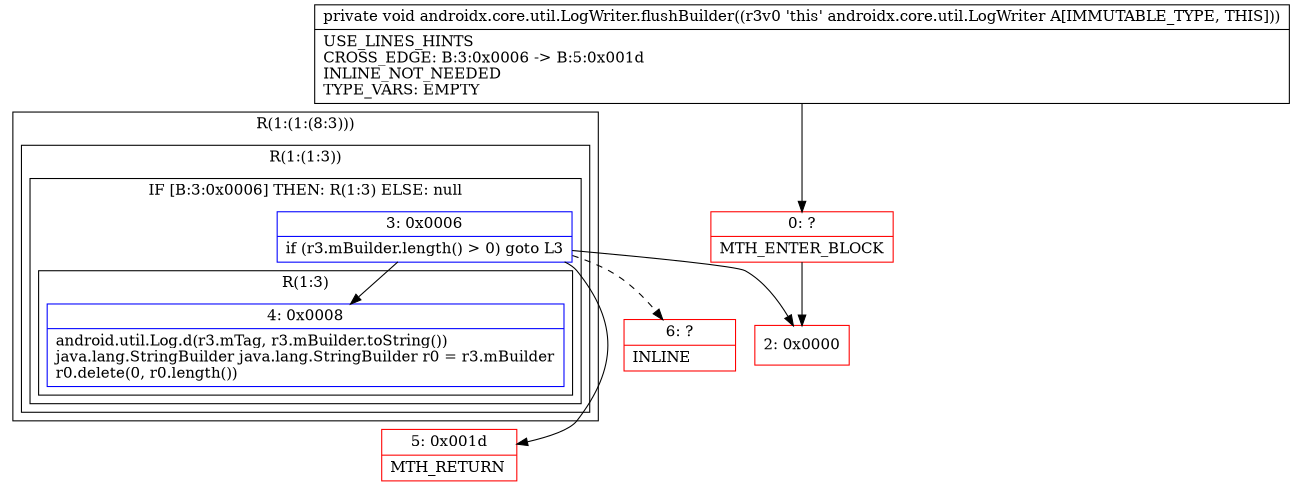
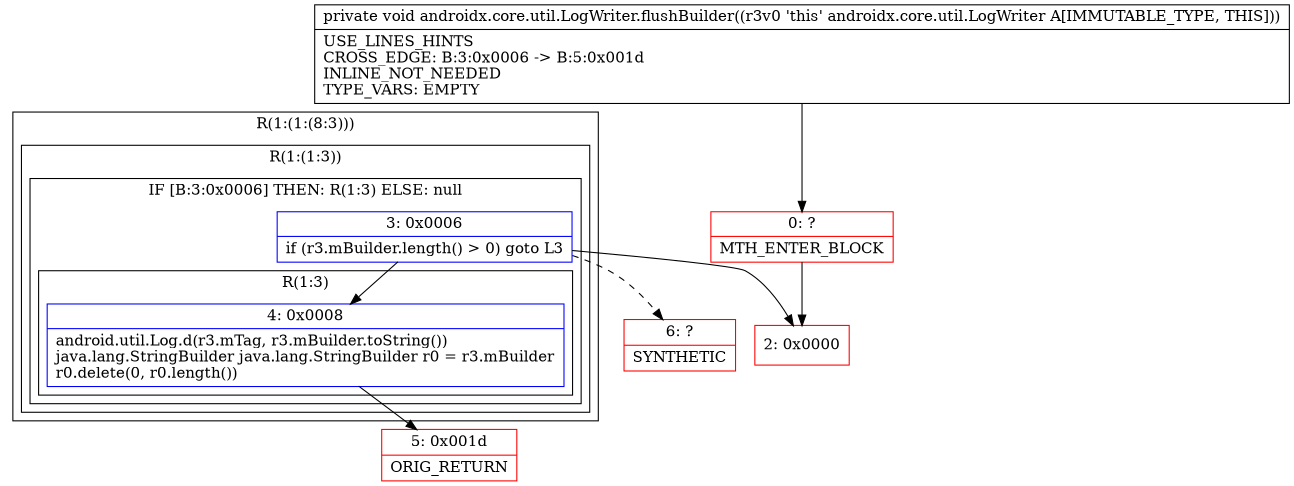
(662, 358) -> (680, 358)
(605, 365) -> (383, 405)
(448, 467) -> (449, 467)
